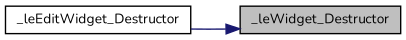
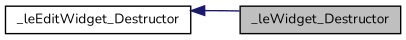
(208, 29) -> (222, 11)
